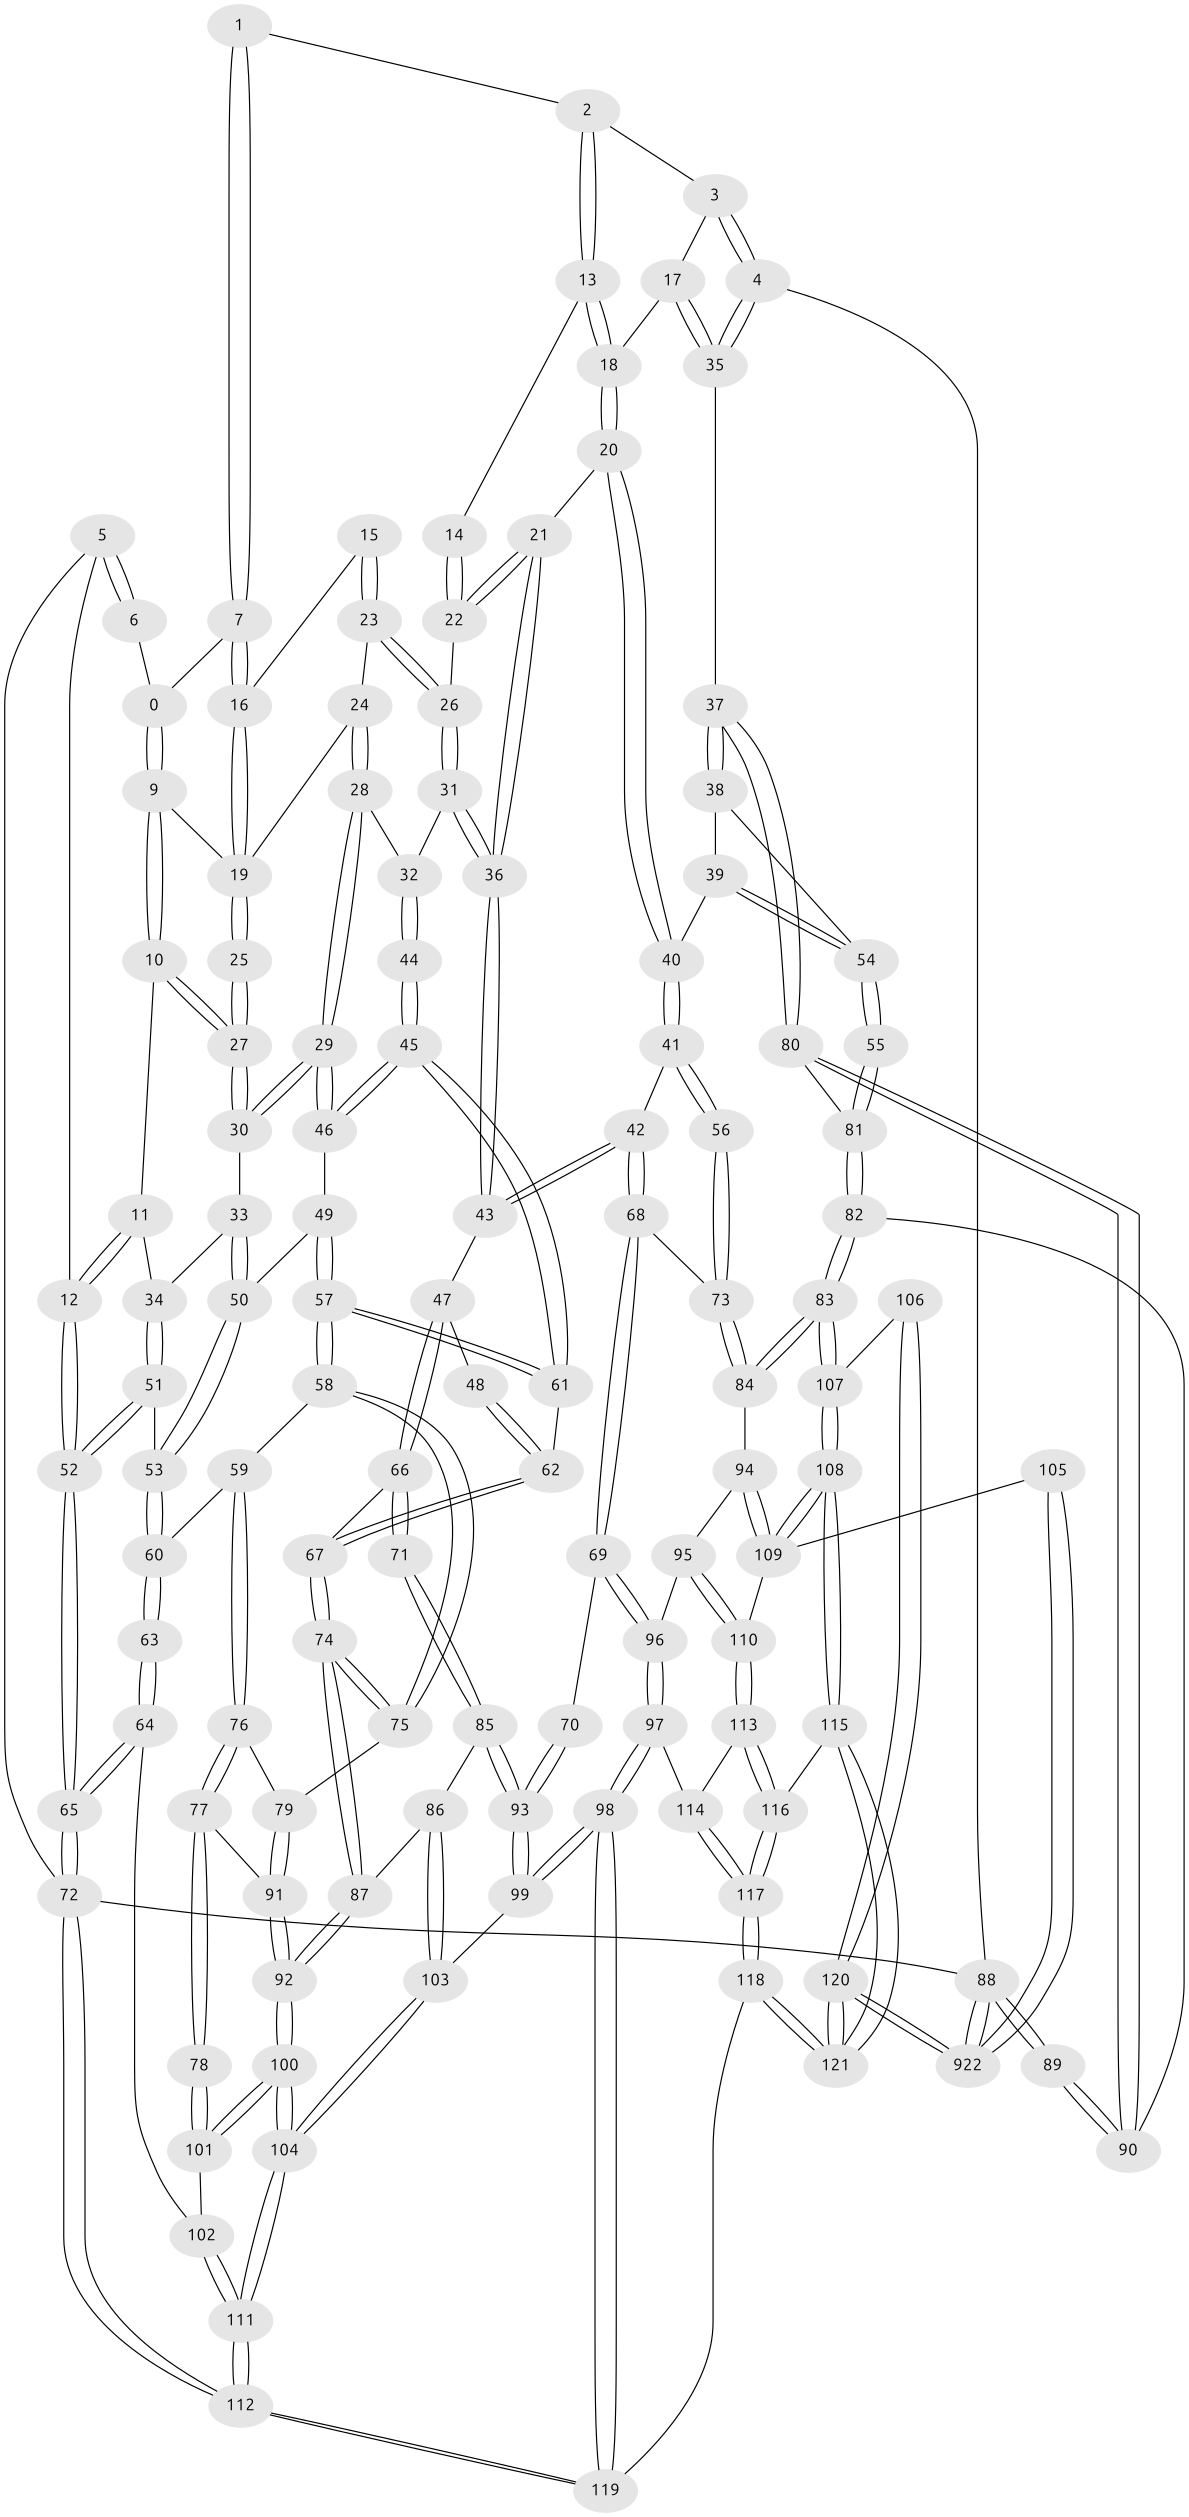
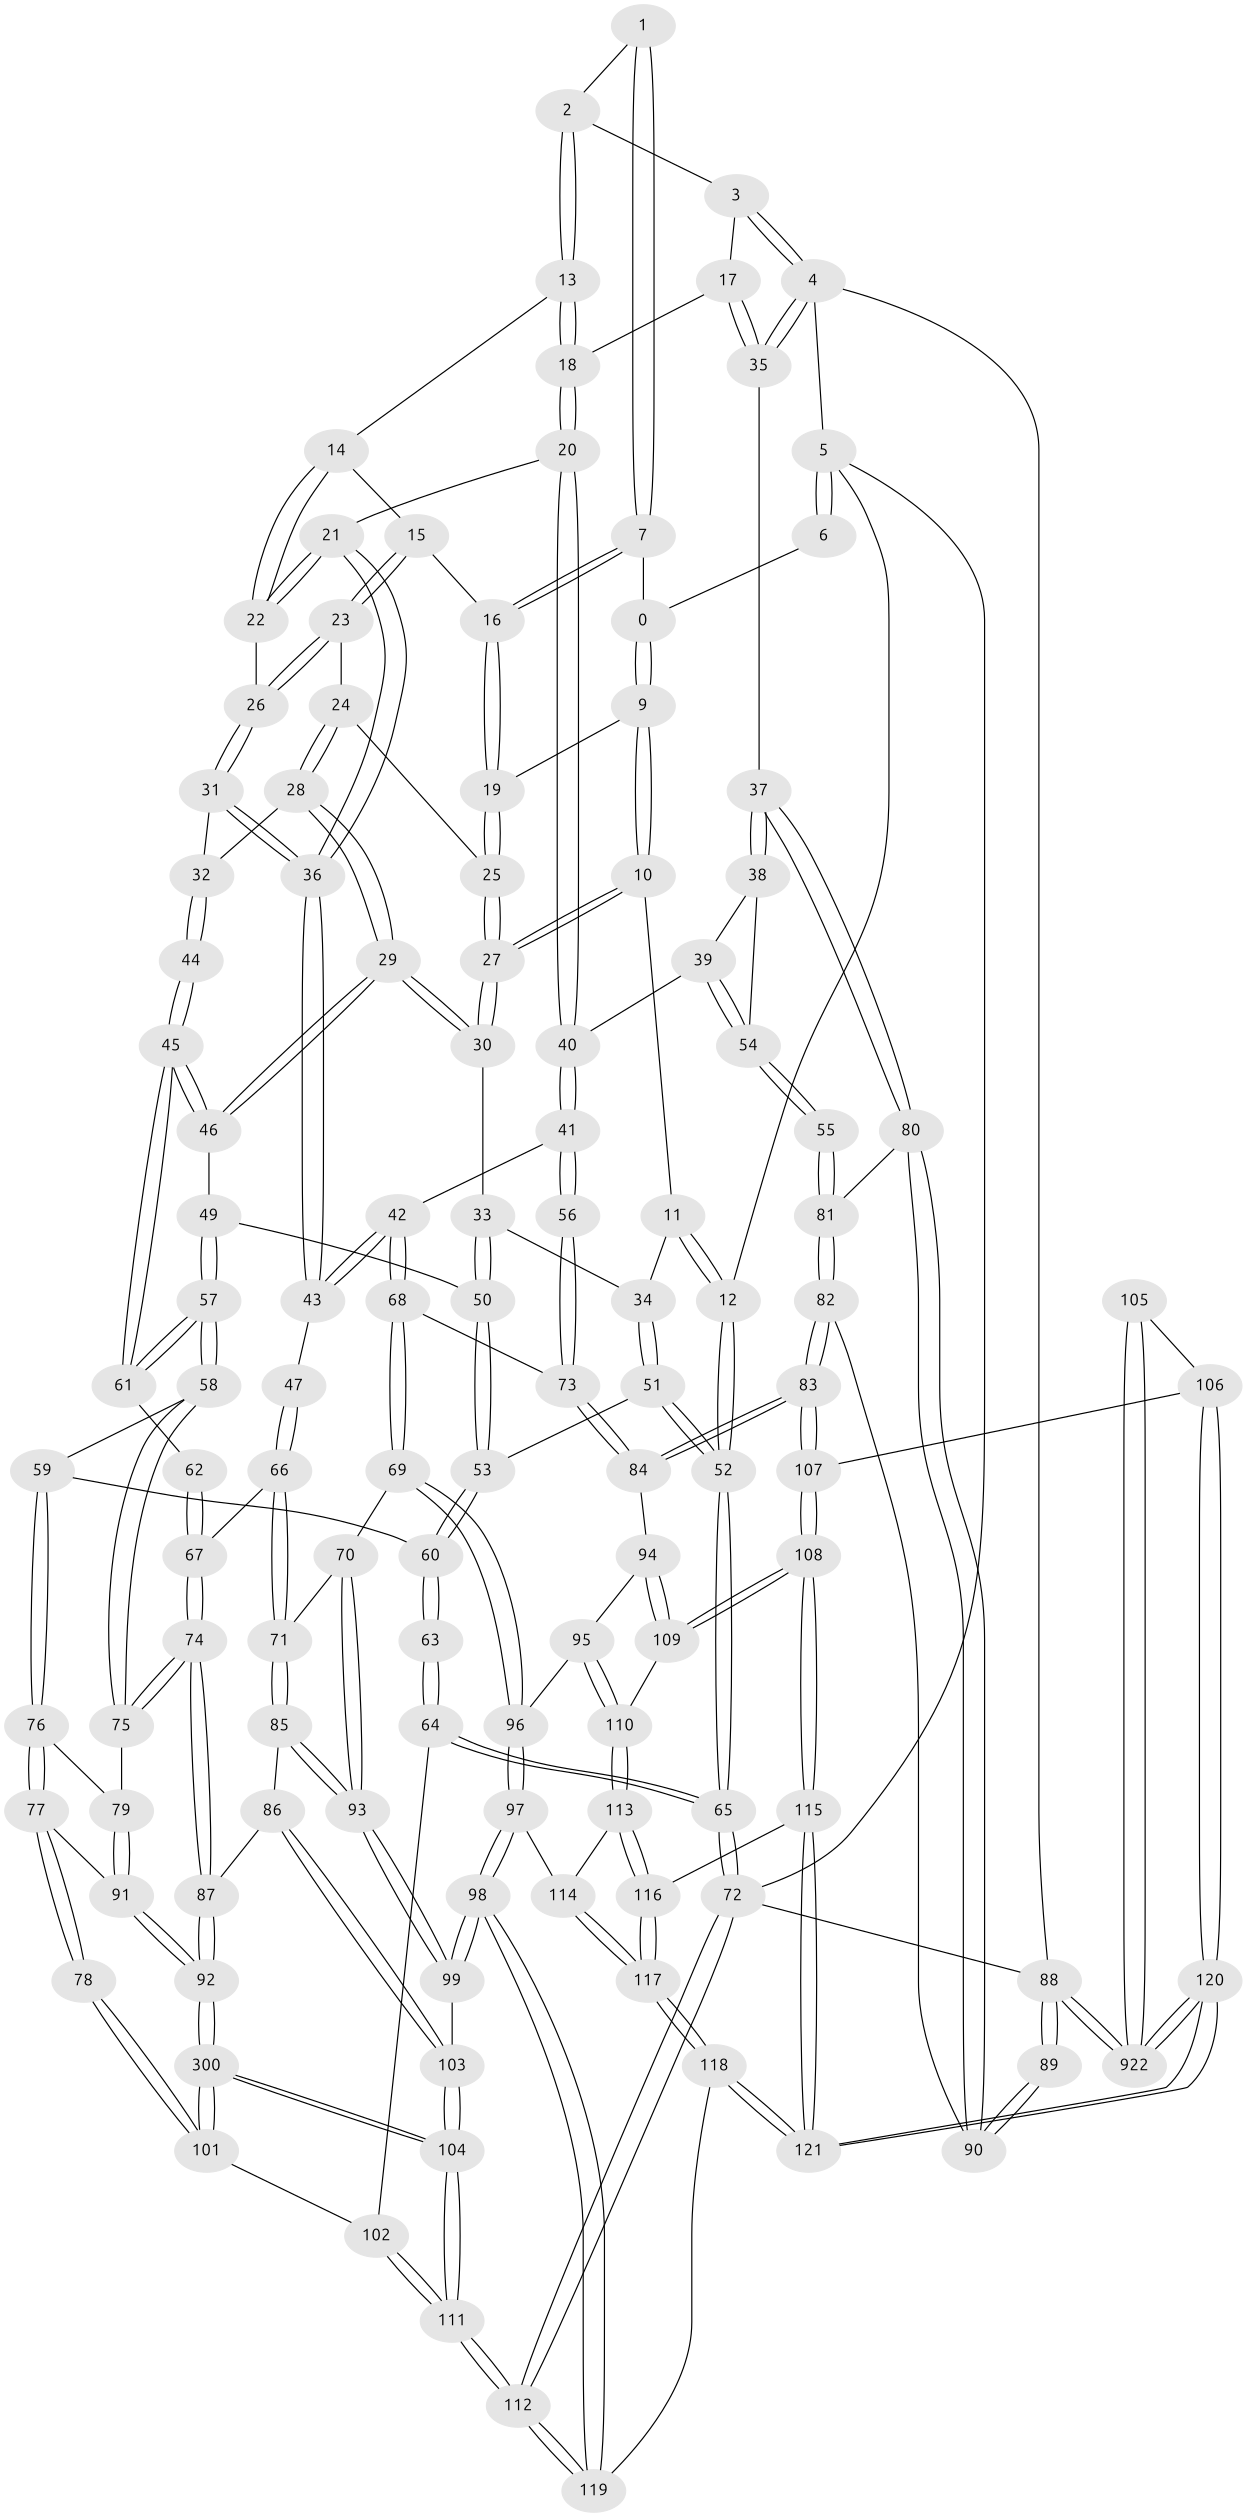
none -> (819, 366)
none -> (377, 493)
(300, 791) -> (417, 791)
(476, 1386) -> none
(911, 1513) -> (1172, 1343)
none -> (313, 1598)
(285, 2066) -> (207, 2066)
